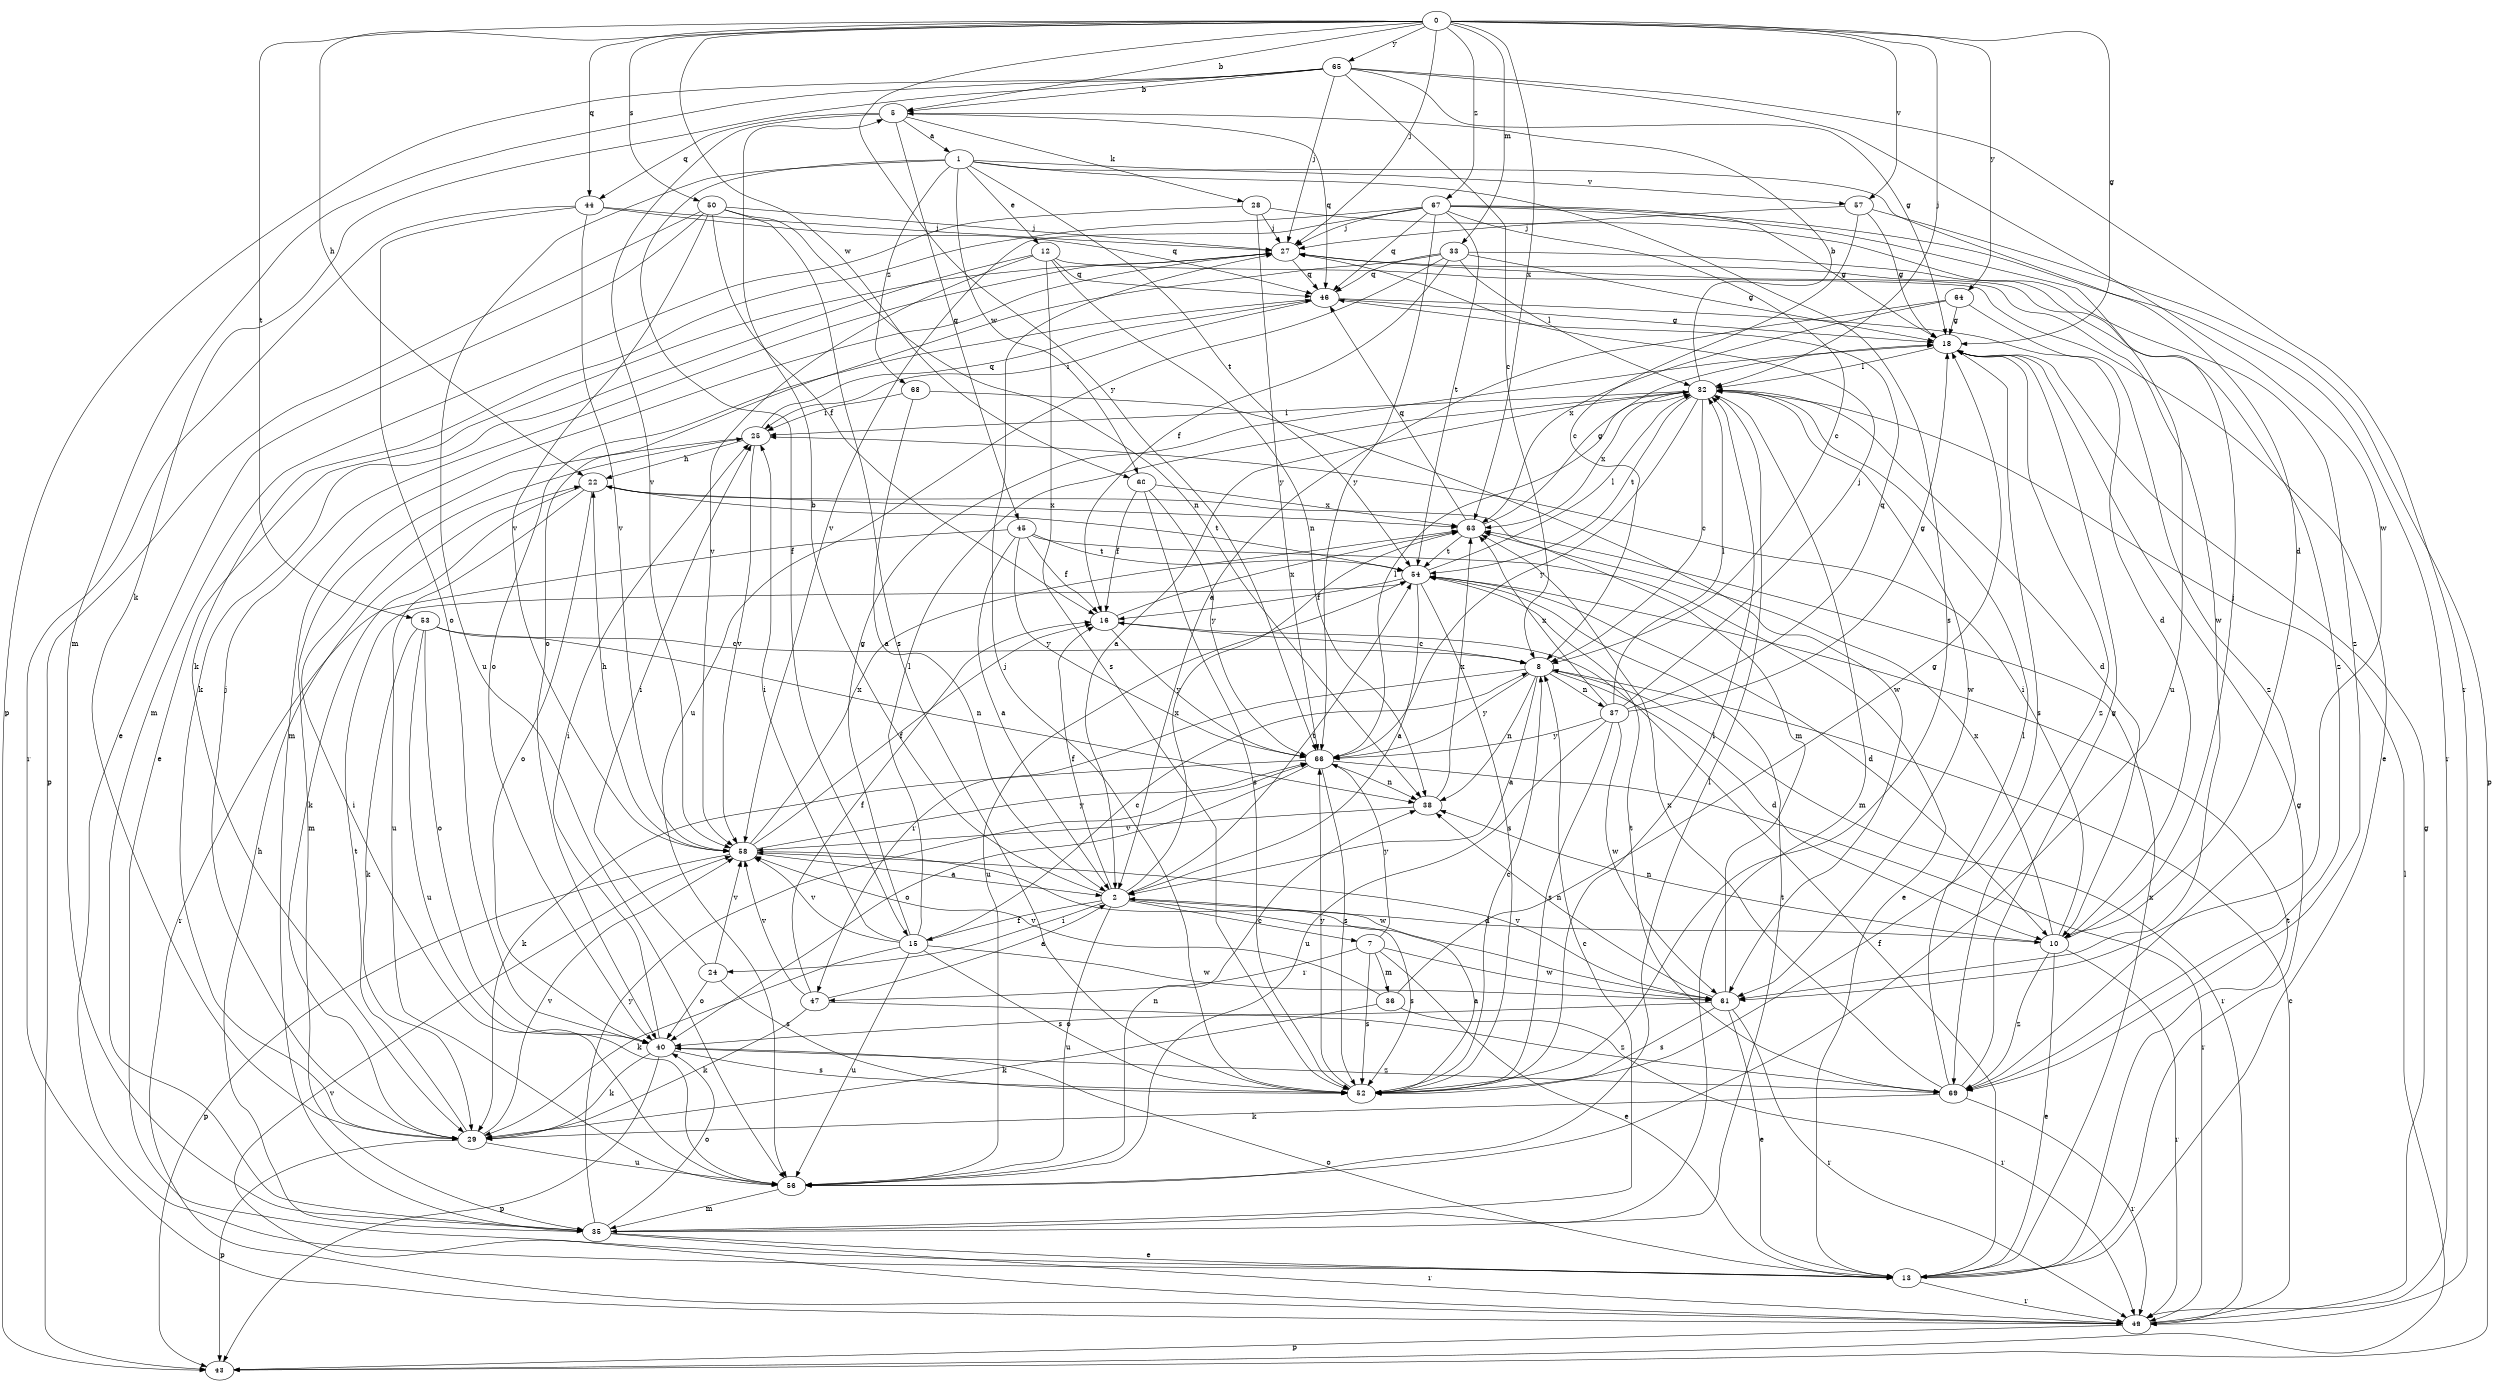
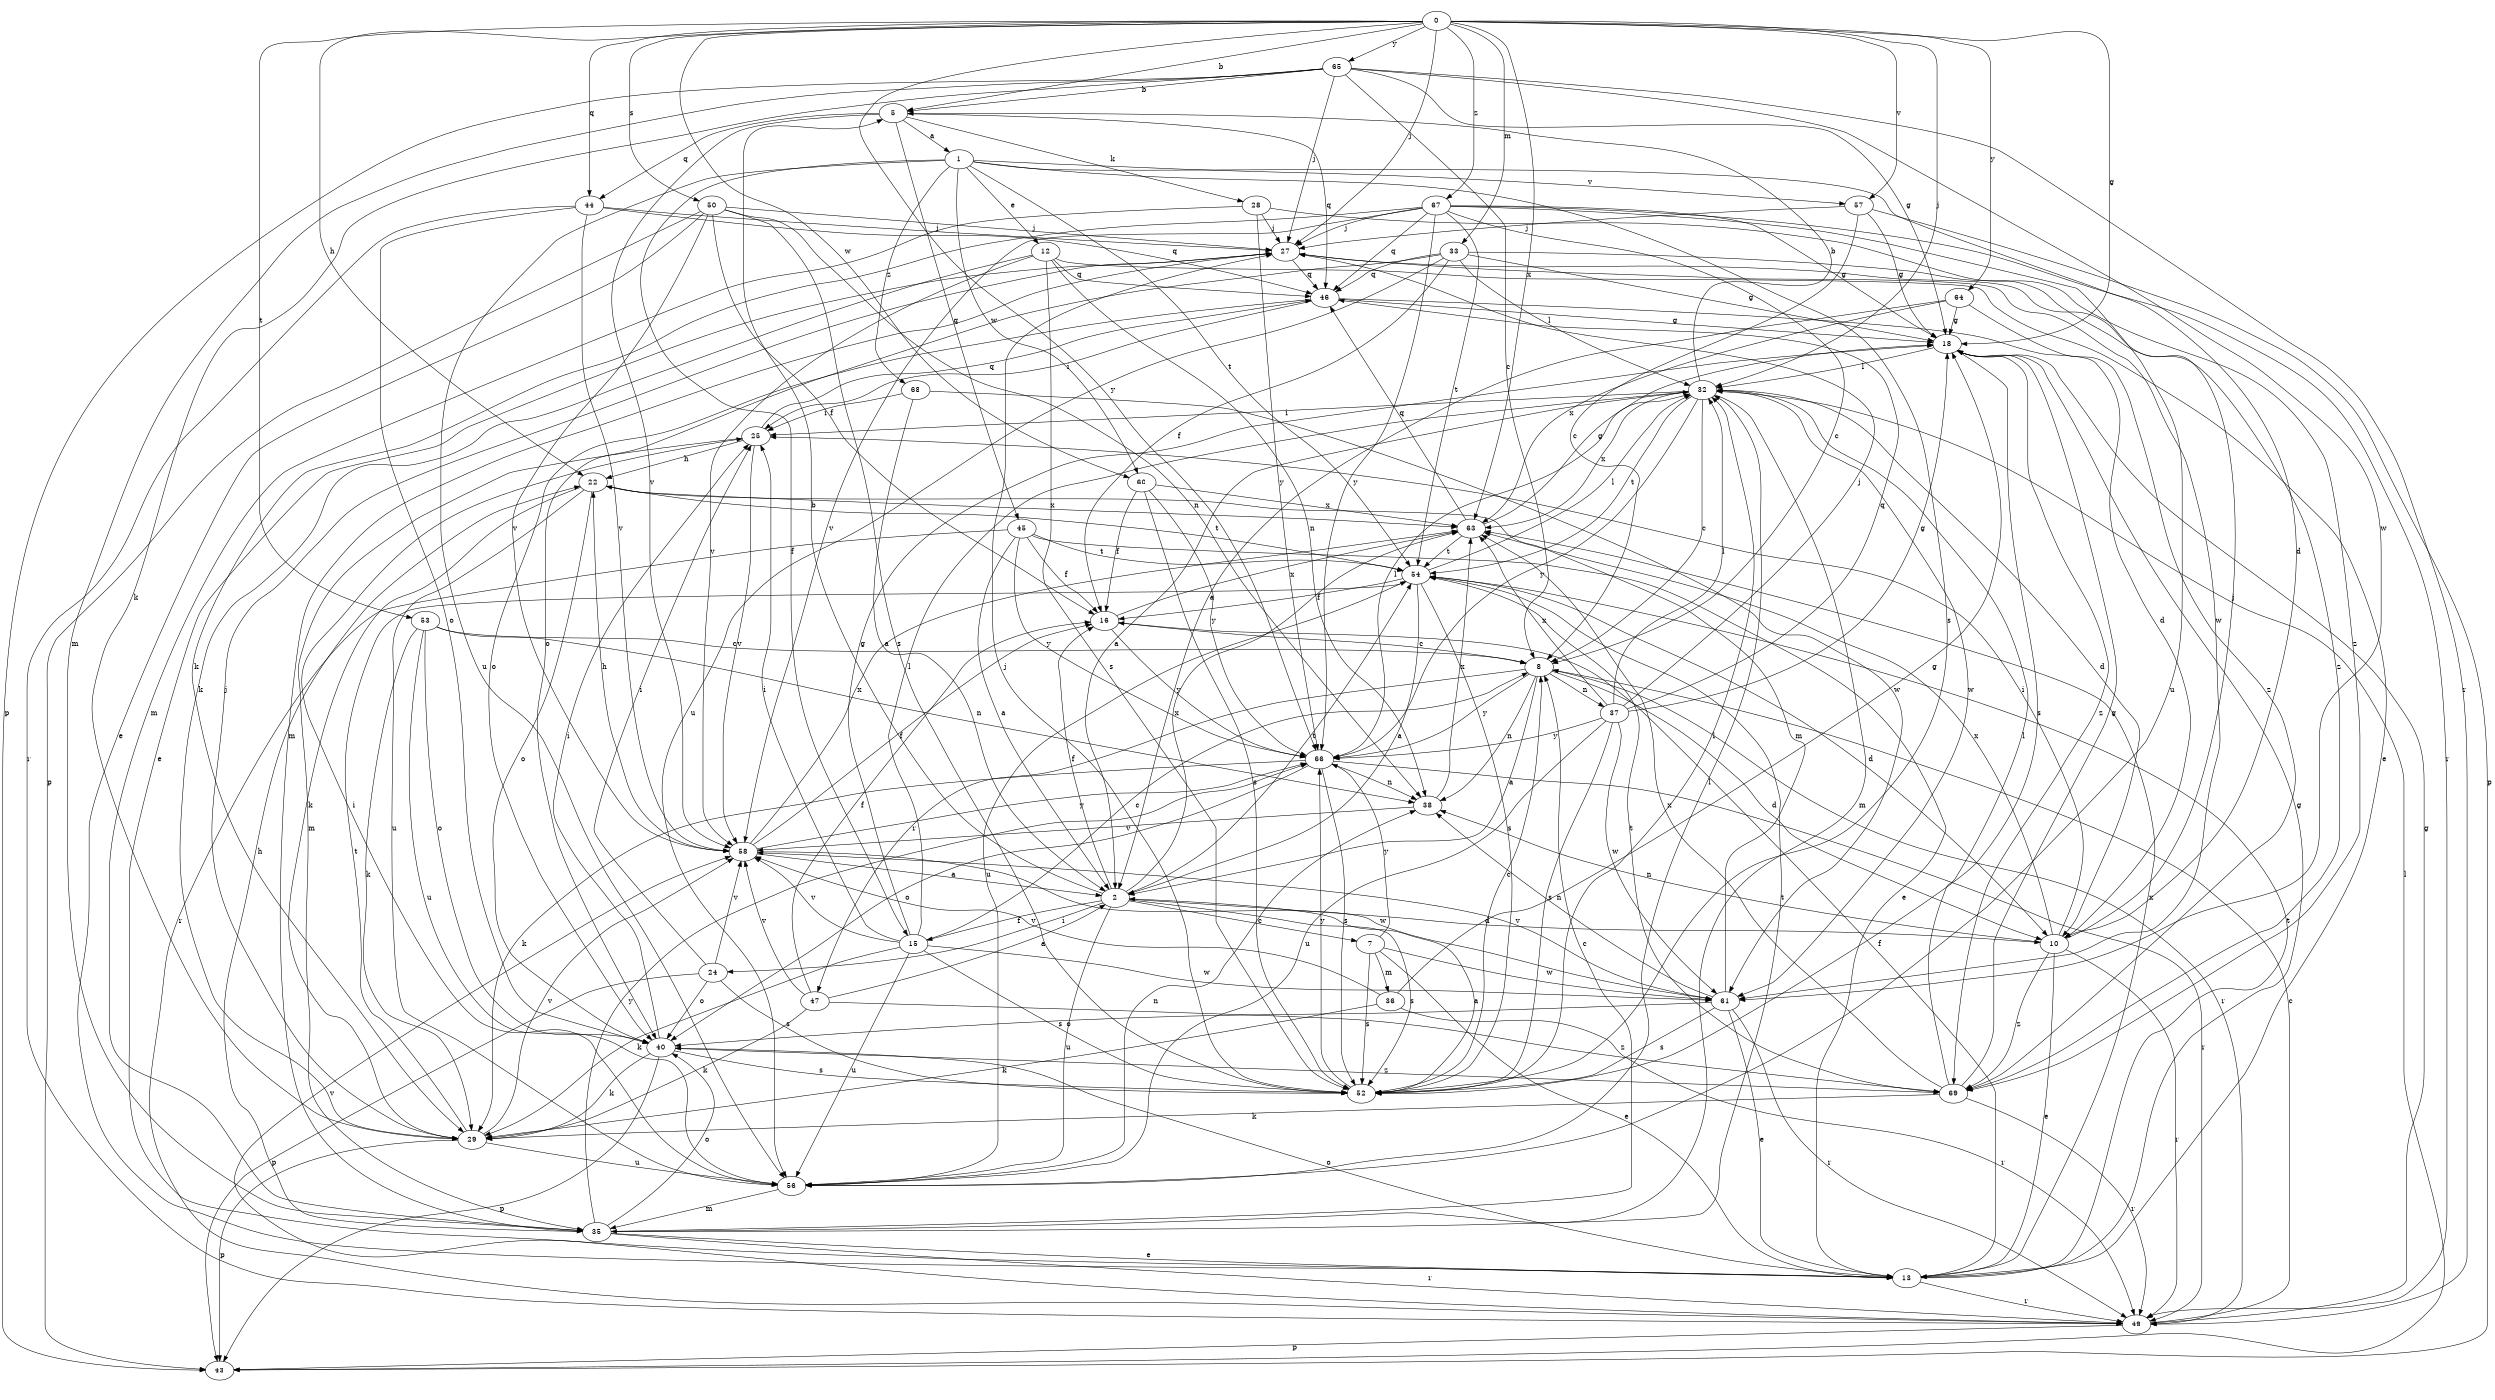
(1098, 991) -> none
(338, 994) -> (380, 1100)
